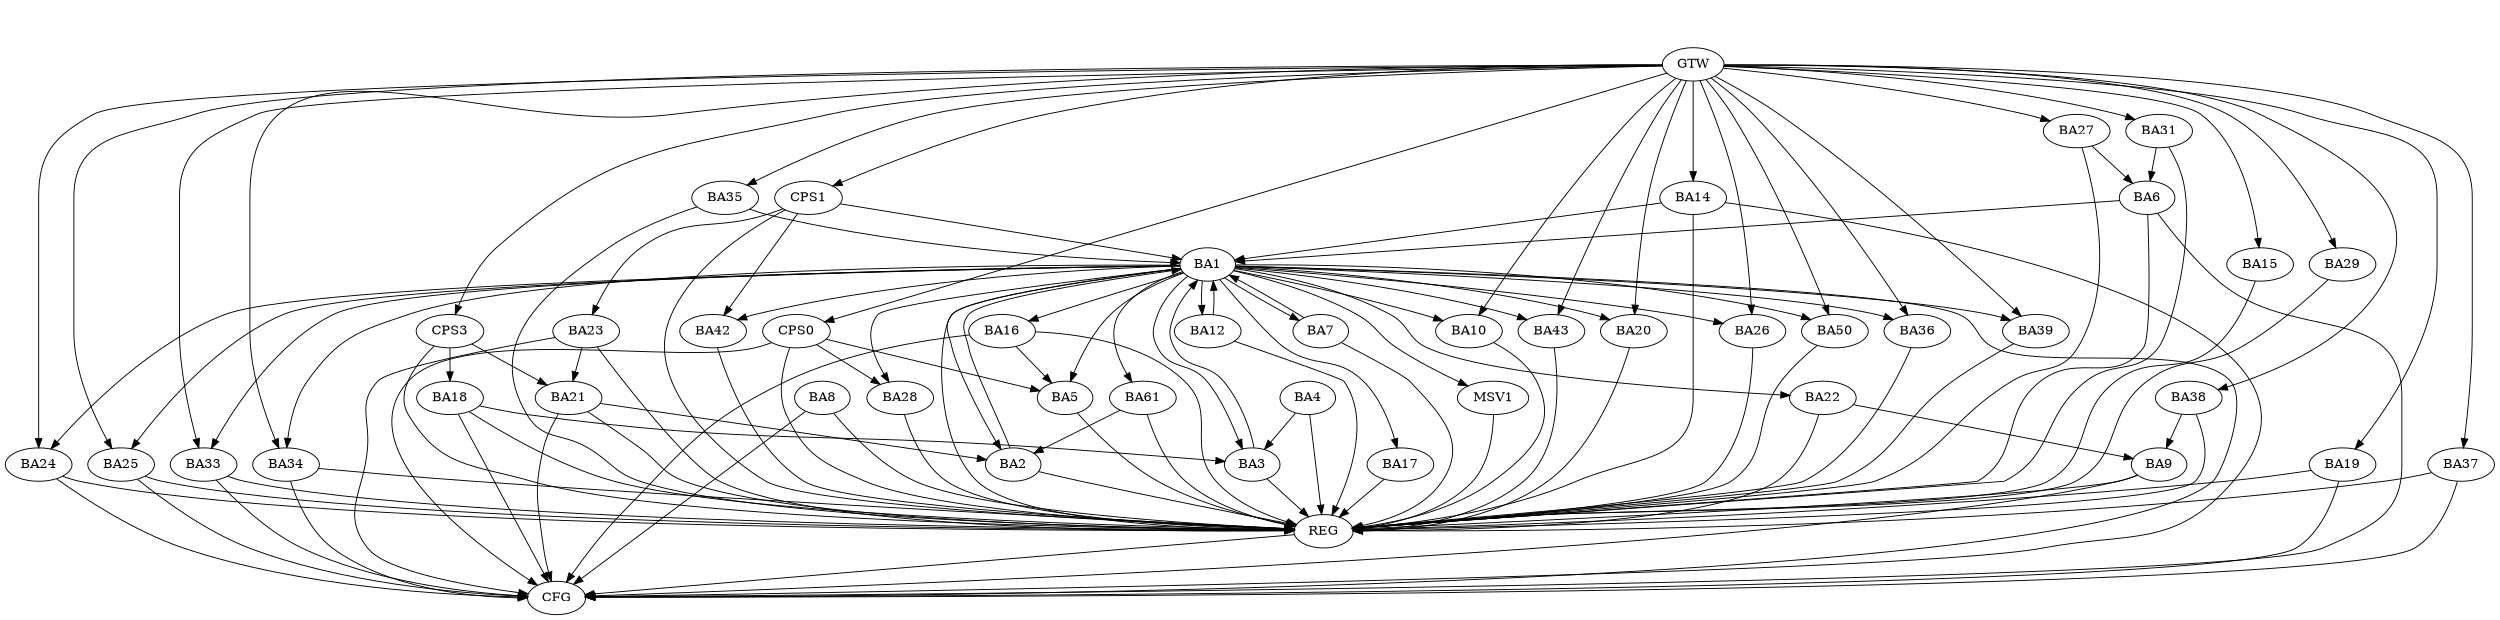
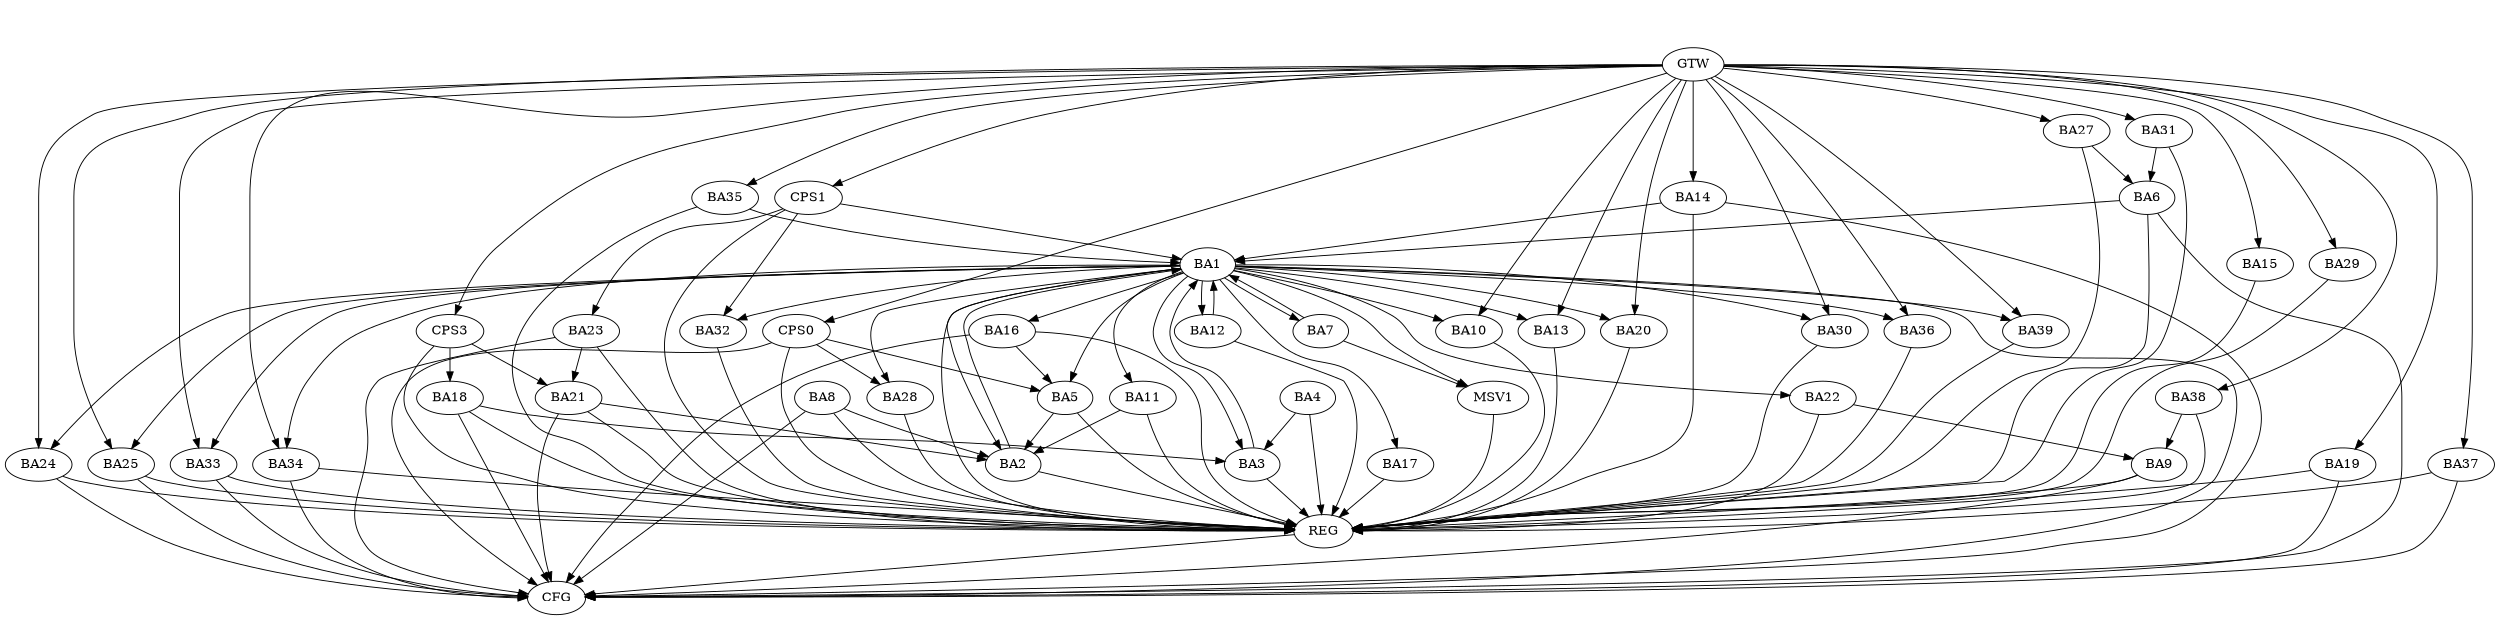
(713, 331) -> (713, 331)
(1551, 331) -> (1551, 331)
(1752, 331) -> none
(1835, 331) -> (1835, 331)
(1143, 398) -> (1143, 398)
none -> (1042, 428)
none -> (901, 430)
(1449, 434) -> (1400, 362)
